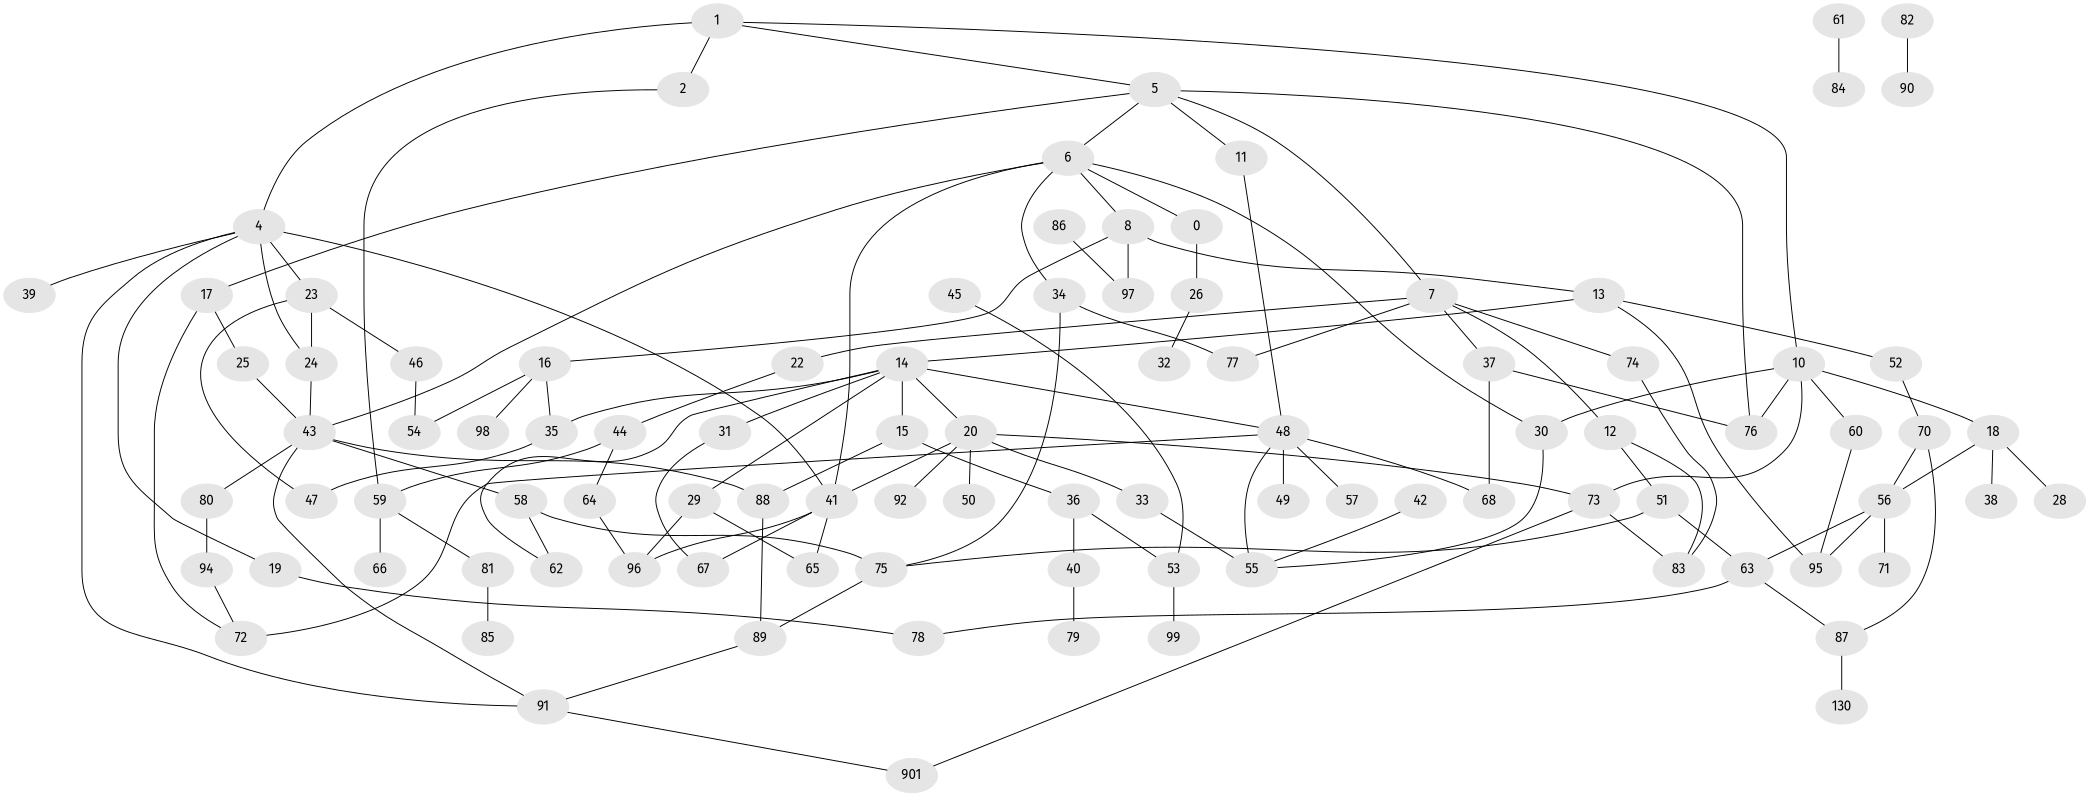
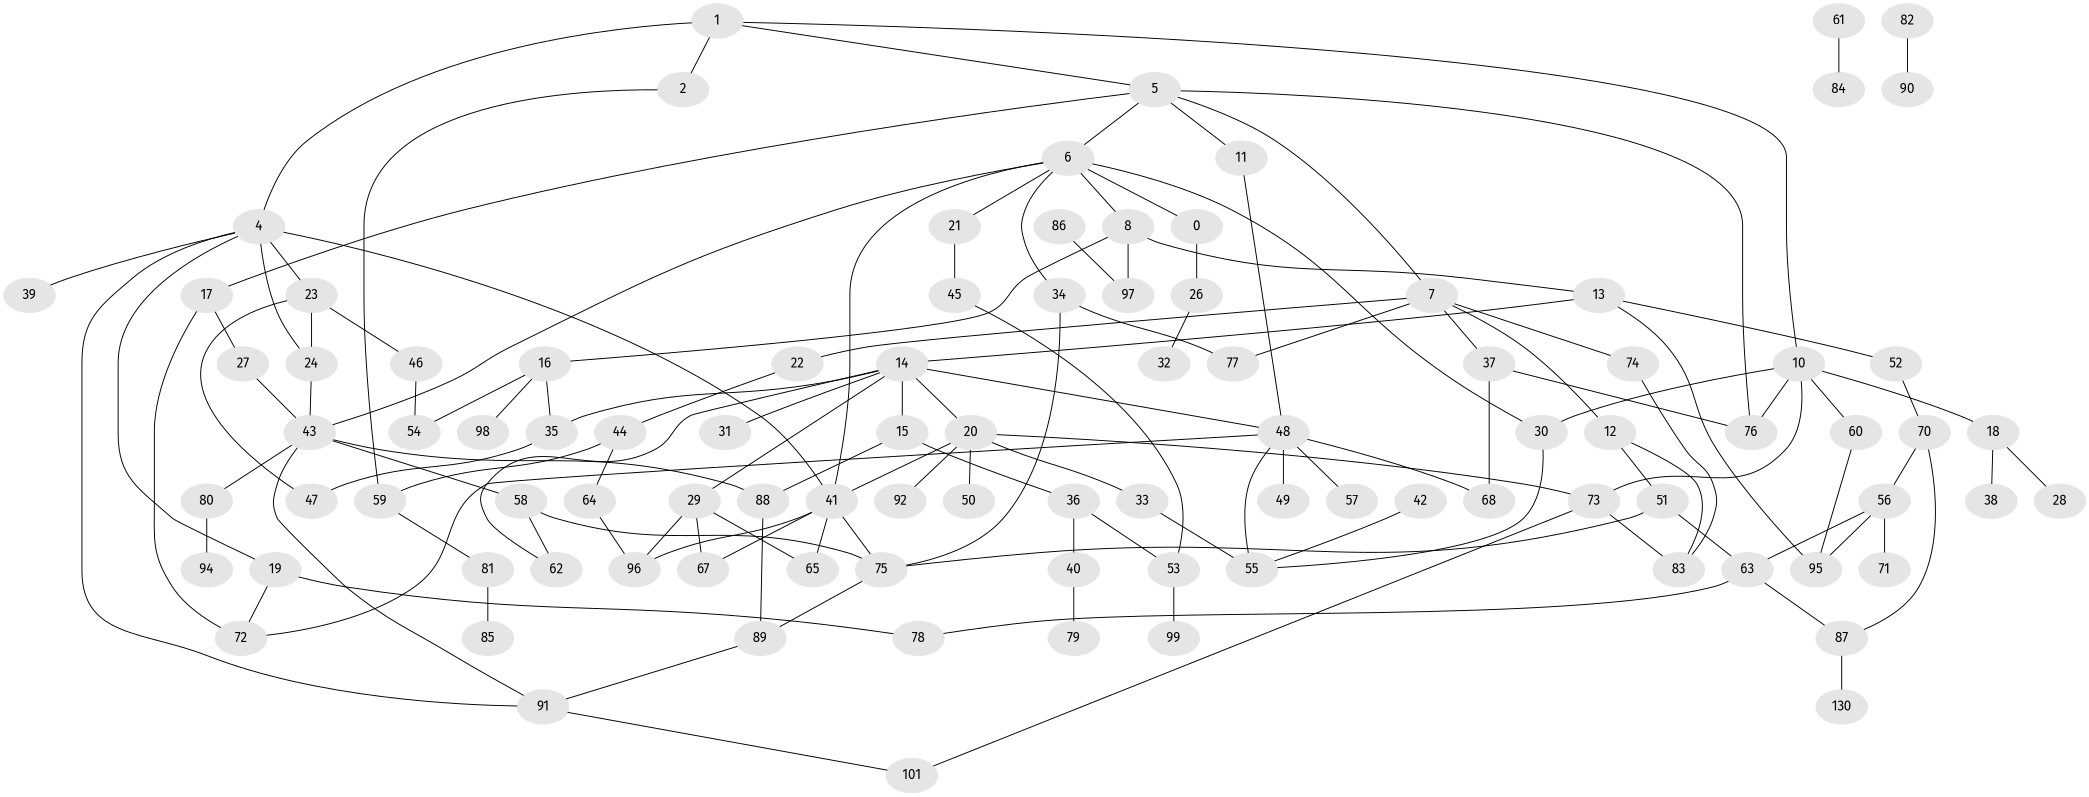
none -> (955, 227)
(243, 364) -> (243, 364)
(1939, 467) -> none
(657, 494) -> (698, 529)
none -> (857, 535)
(380, 570) -> none
(224, 604) -> (258, 604)
(912, 776) -> (912, 776)
